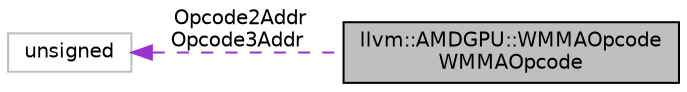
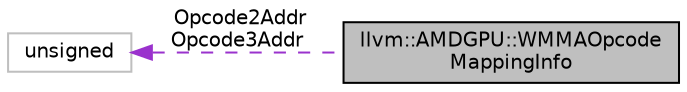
(511, 53) -> (511, 53)
